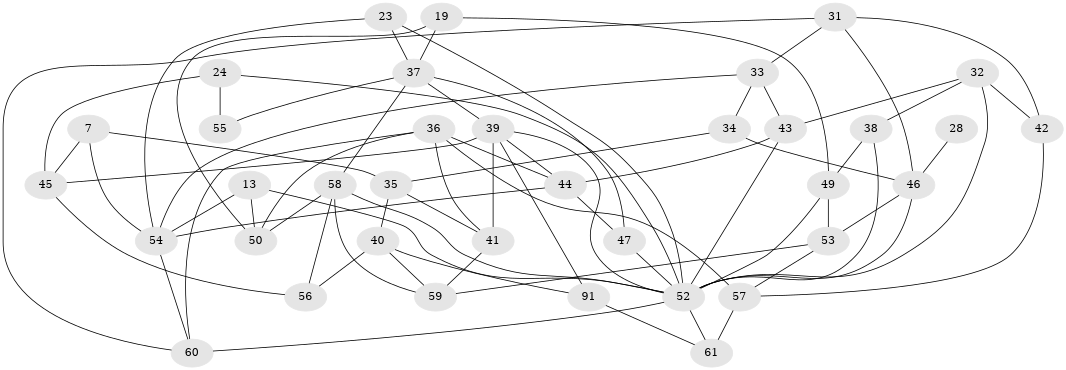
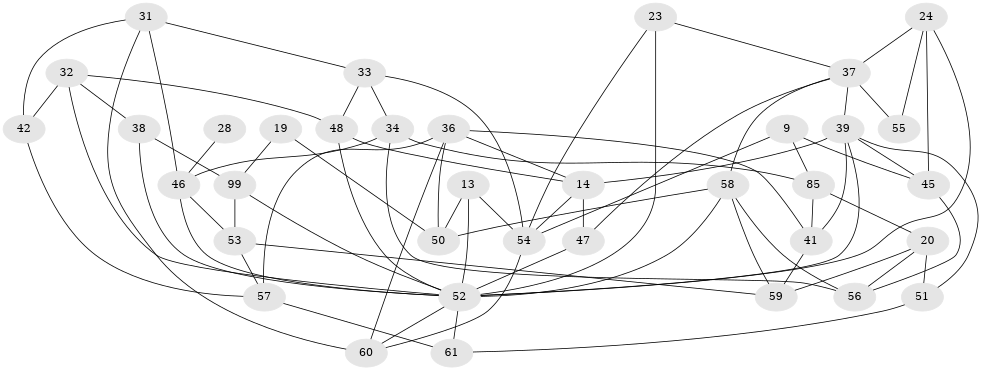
(428, 45) -> (888, 45)
(89, 129) -> (787, 129)
(786, 129) -> (337, 129)
(391, 185) -> (814, 185)
(565, 185) -> (583, 185)
(828, 185) -> (235, 185)
(378, 241) -> (928, 241)
none -> (659, 279)
(589, 297) -> (922, 297)
